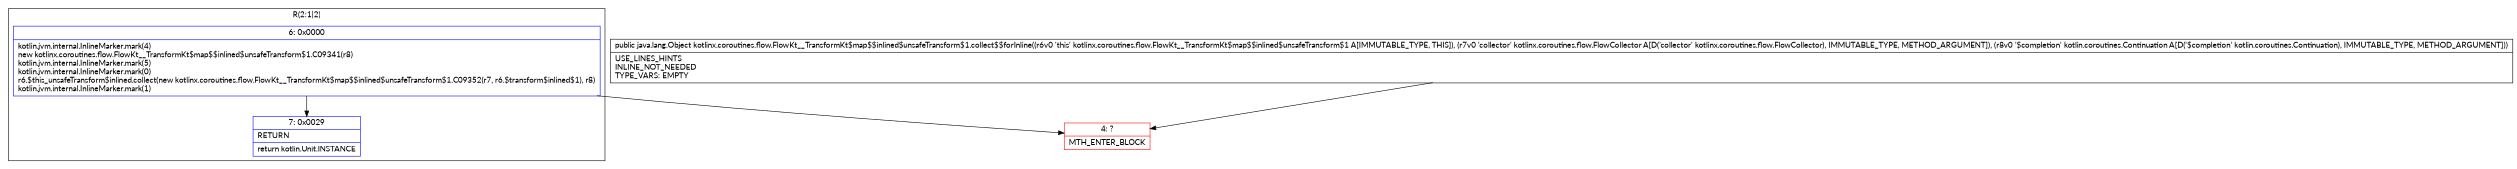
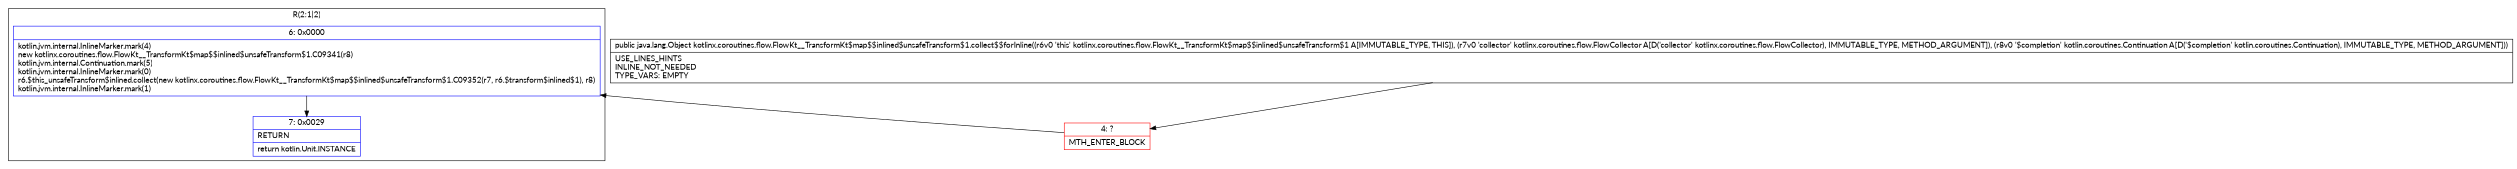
(85, 63) -> (85, 63)
(828, 116) -> (835, 116)
